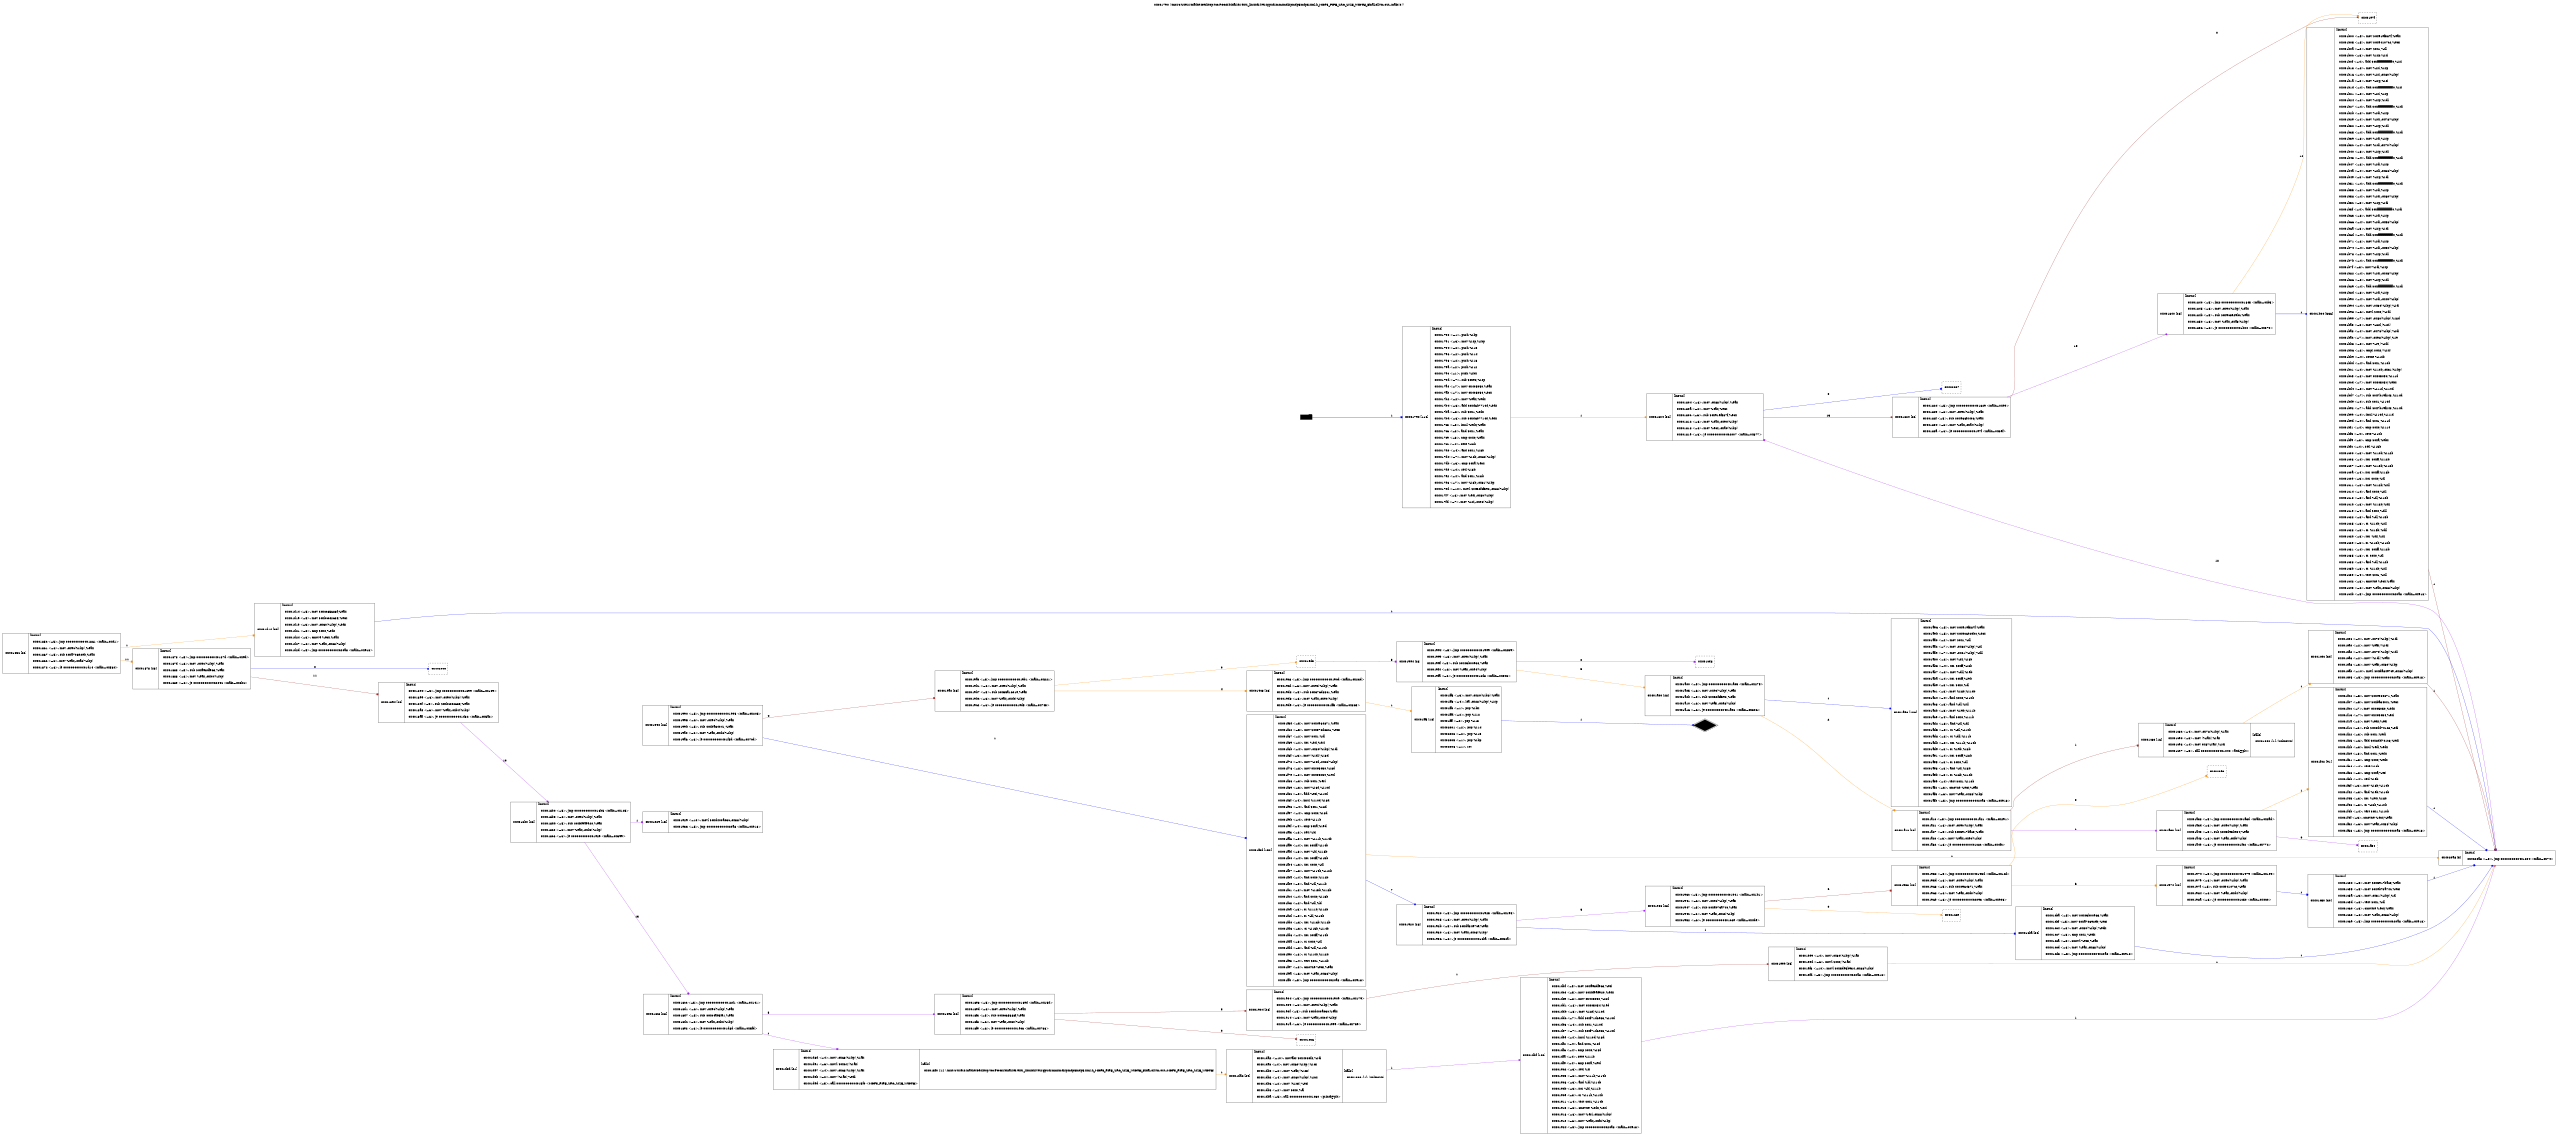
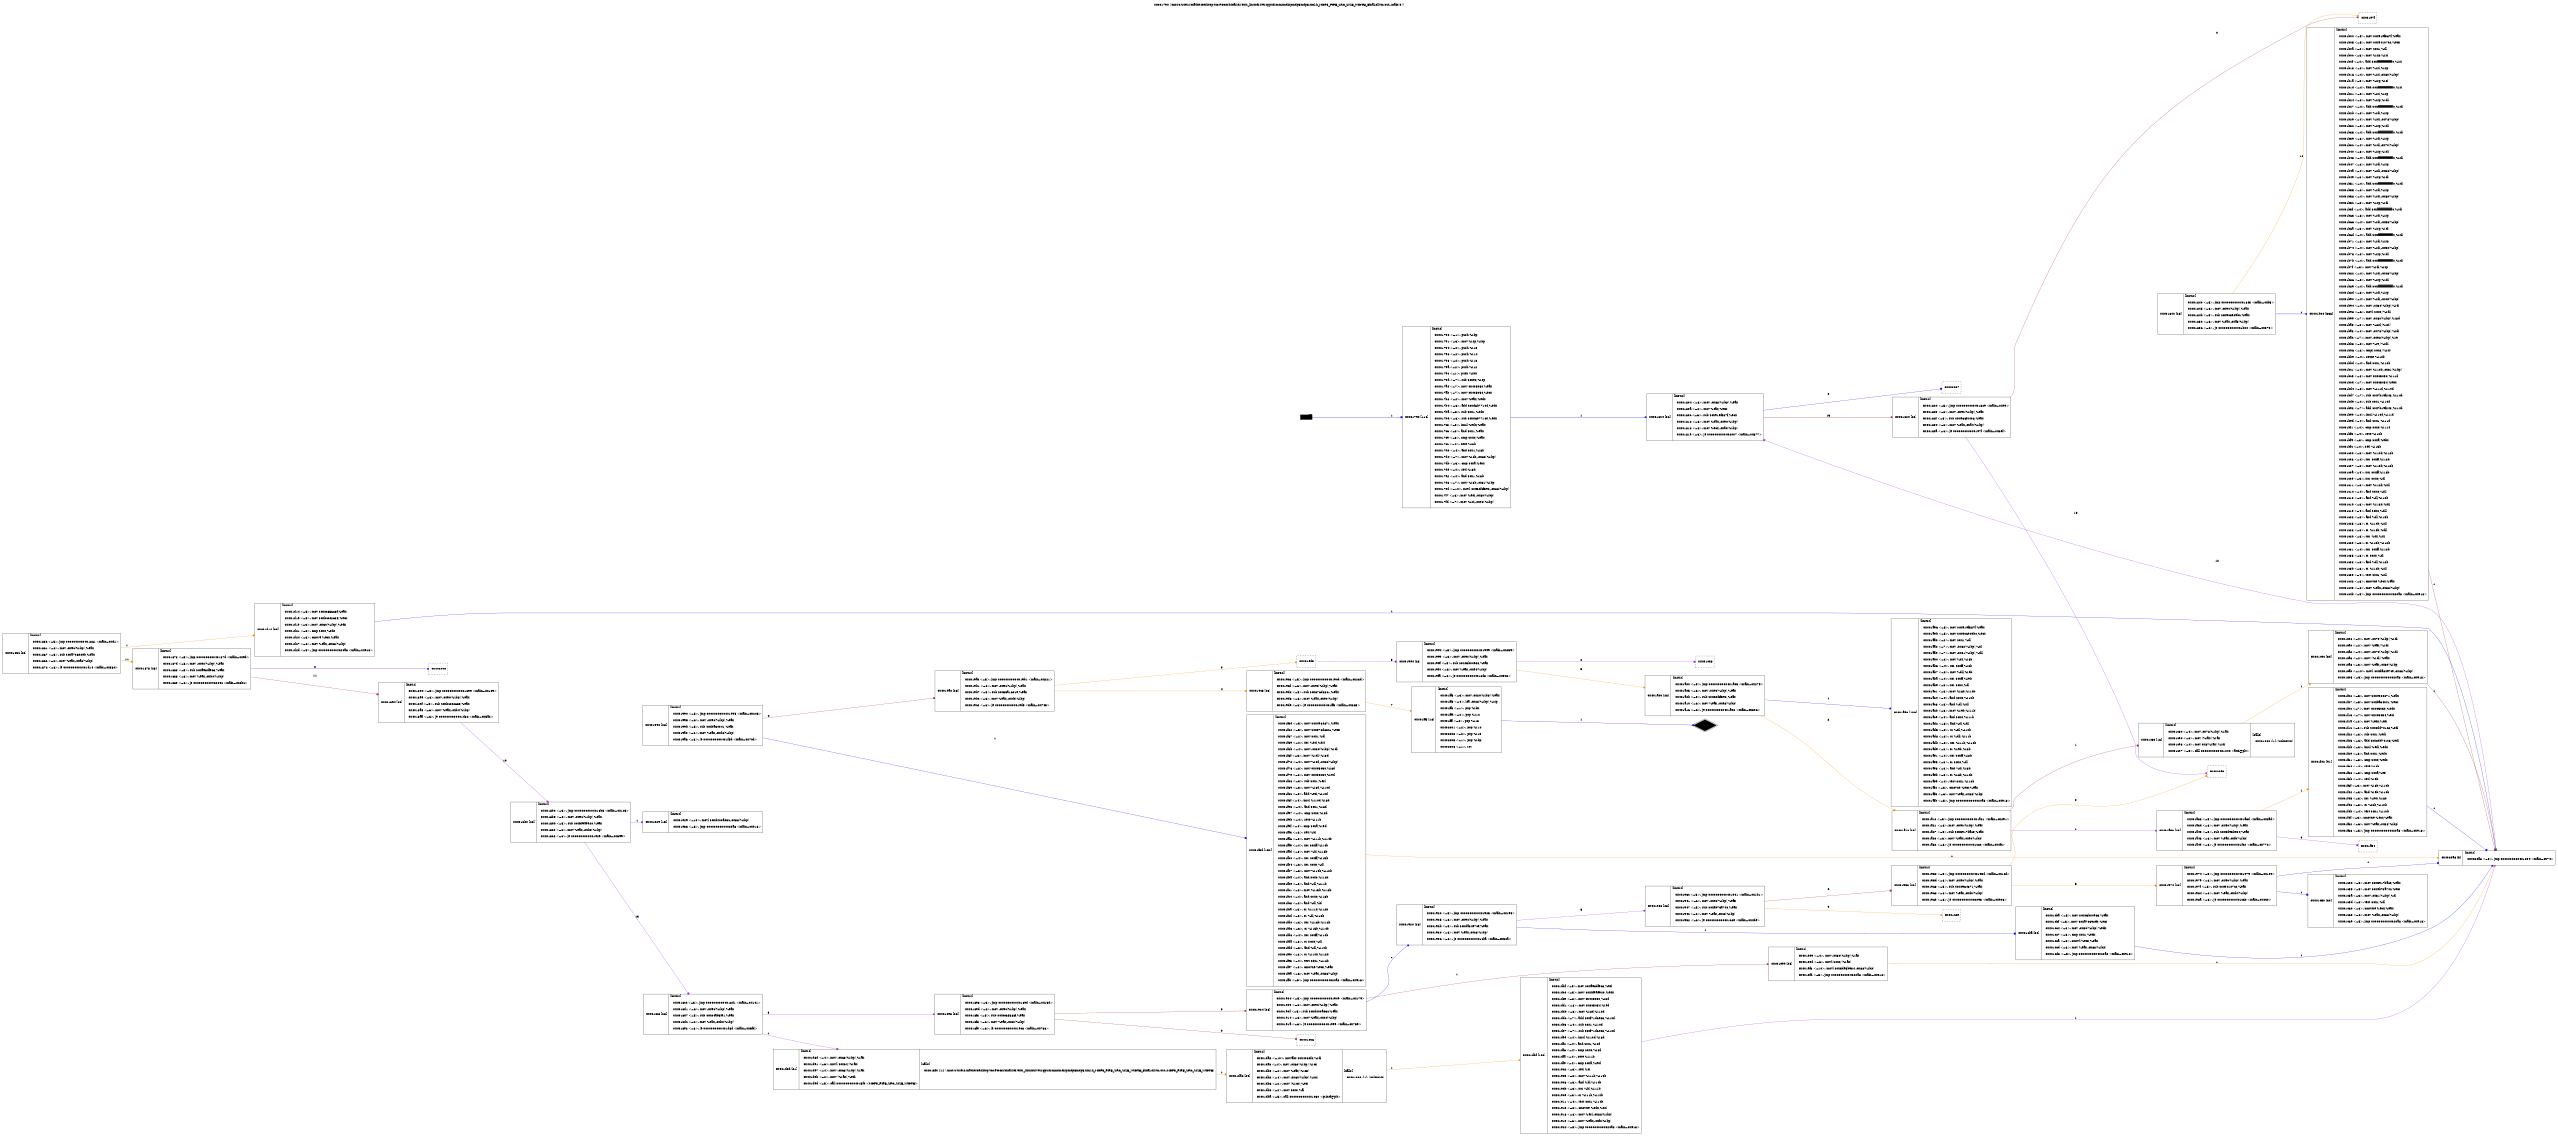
(2086, 366) -> (2079, 624)
(1578, 417) -> (1578, 417)
(1391, 705) -> (1391, 705)
(2450, 873) -> (2357, 868)
(1390, 892) -> (1388, 976)
(1452, 1065) -> (1452, 1065)
